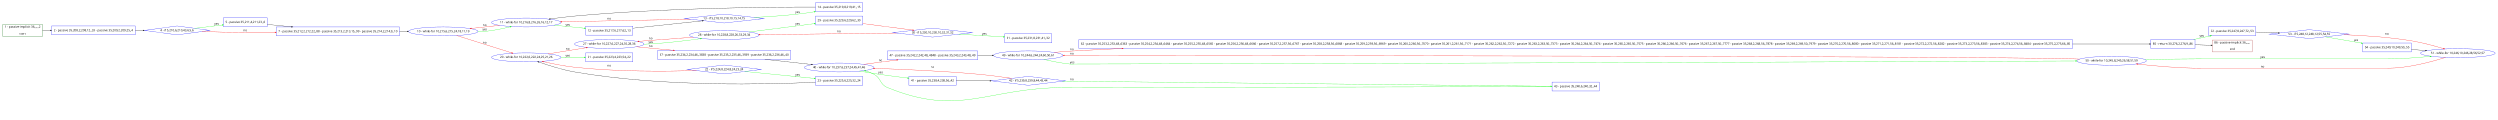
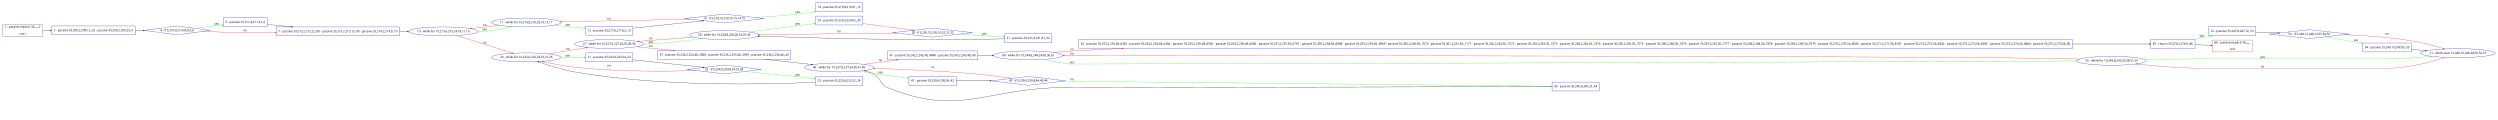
(683, 9) -> none
none -> (882, 39)
(2458, 53) -> (2458, 53)
none -> (668, 64)
(1204, 87) -> (1204, 87)
